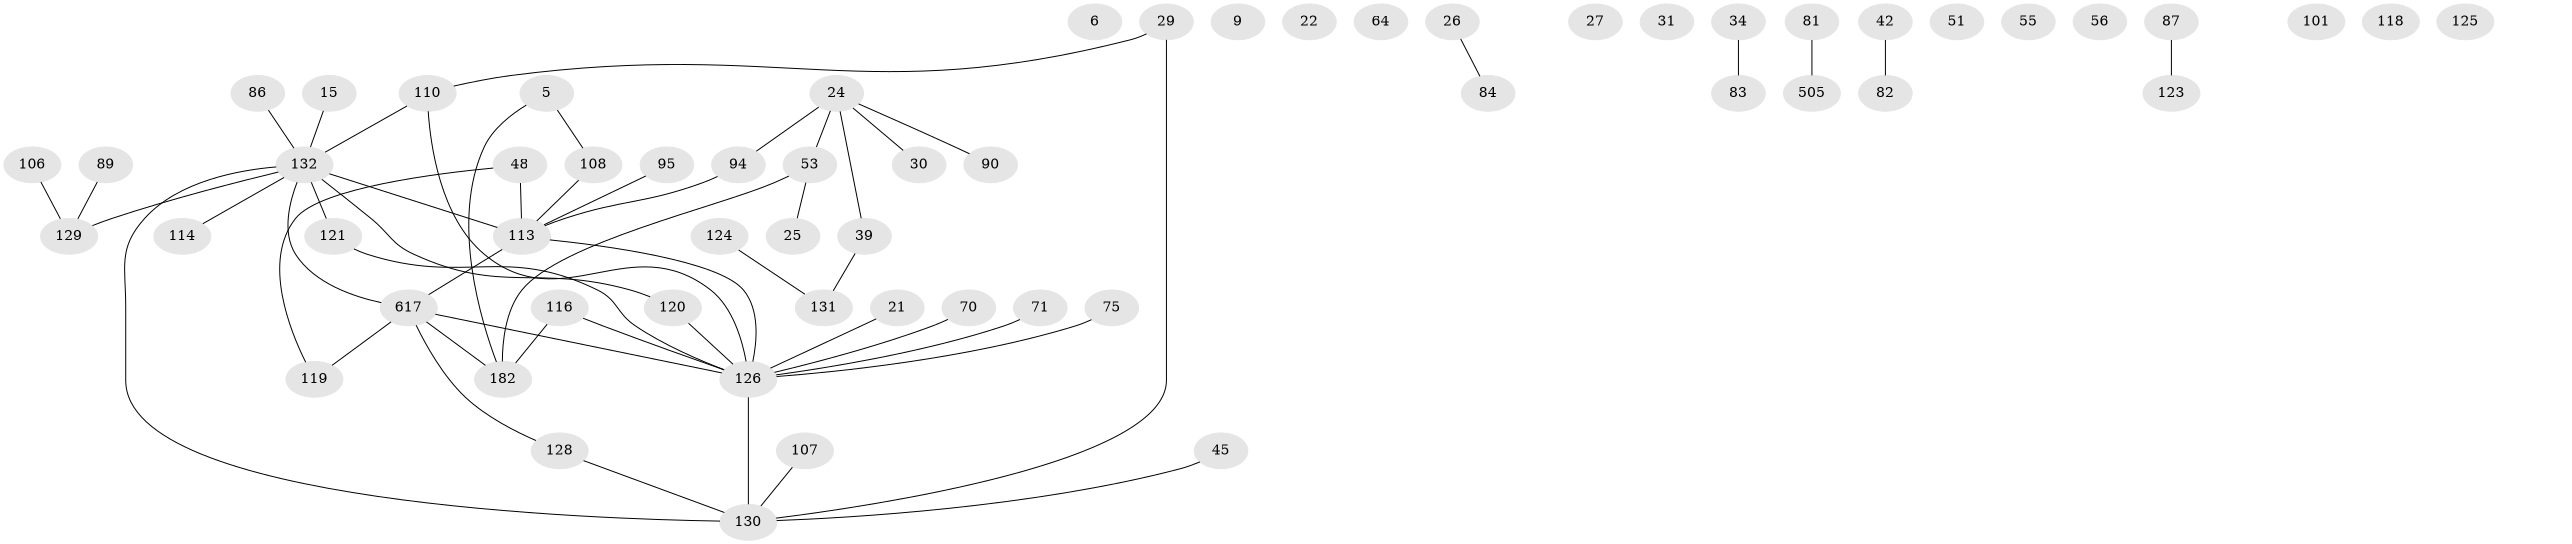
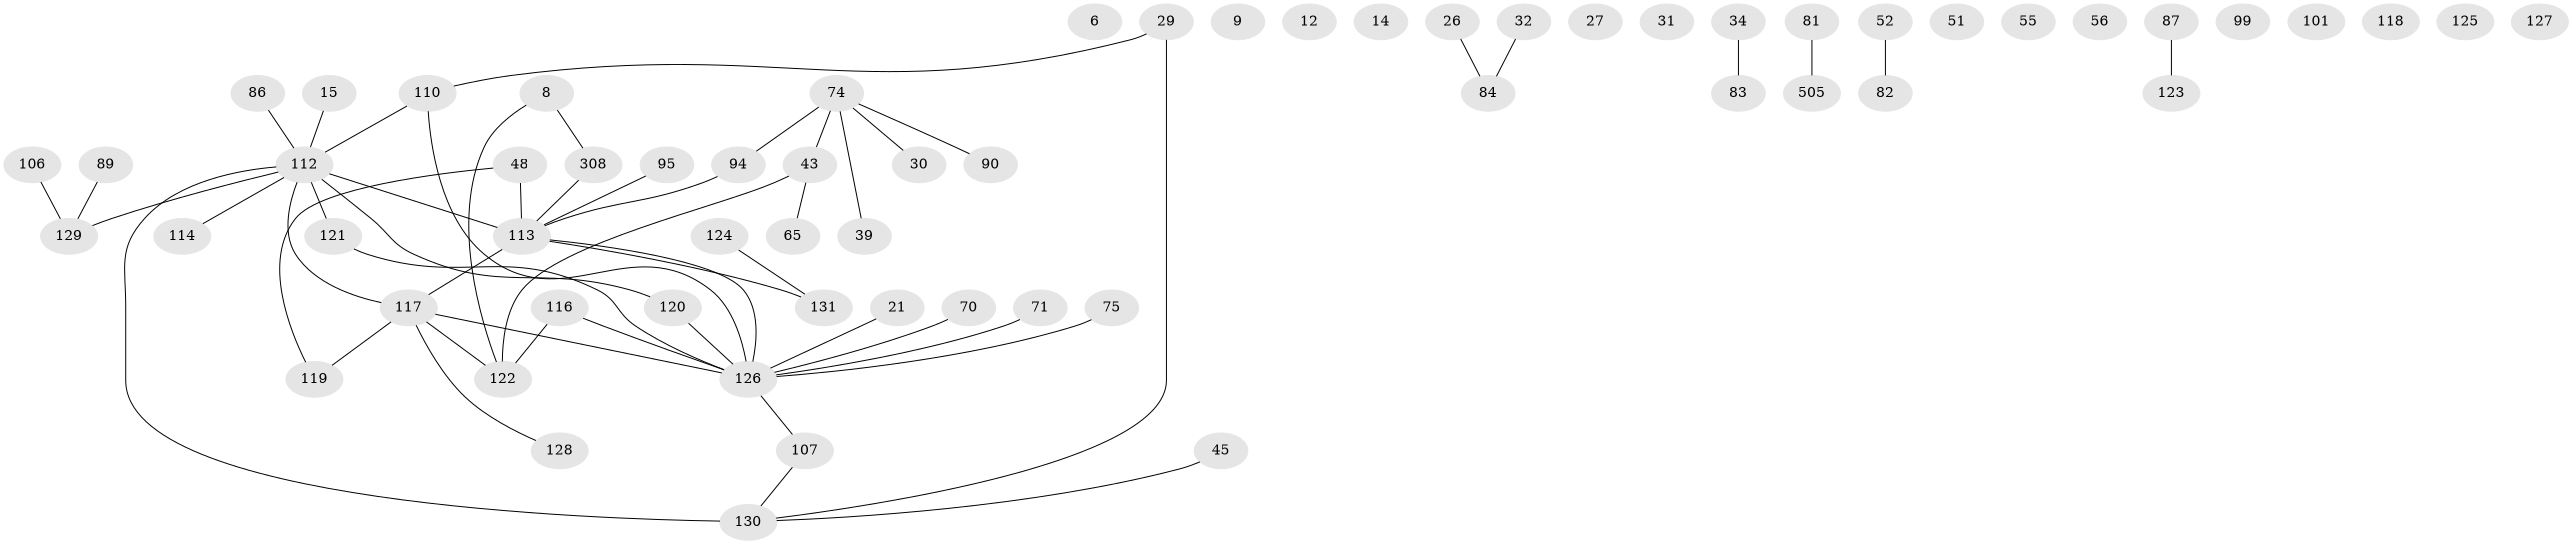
(1309, 22) -> (1309, 22)
(1381, 22) -> (1381, 22)
none -> (1524, 22)
(1885, 22) -> (1885, 22)
none -> (2243, 22)
none -> (2540, 22)
(547, 93) -> (547, 93)
(837, 93) -> (837, 93)
(304, 165) -> (304, 165)
(593, 165) -> (593, 165)
(810, 165) -> (810, 165)
(793, 236) -> (793, 236)
(844, 272) -> (739, 279)
(409, 308) -> (409, 308)
(503, 379) -> (503, 379)
(748, 451) -> (777, 415)
(654, 487) -> none
